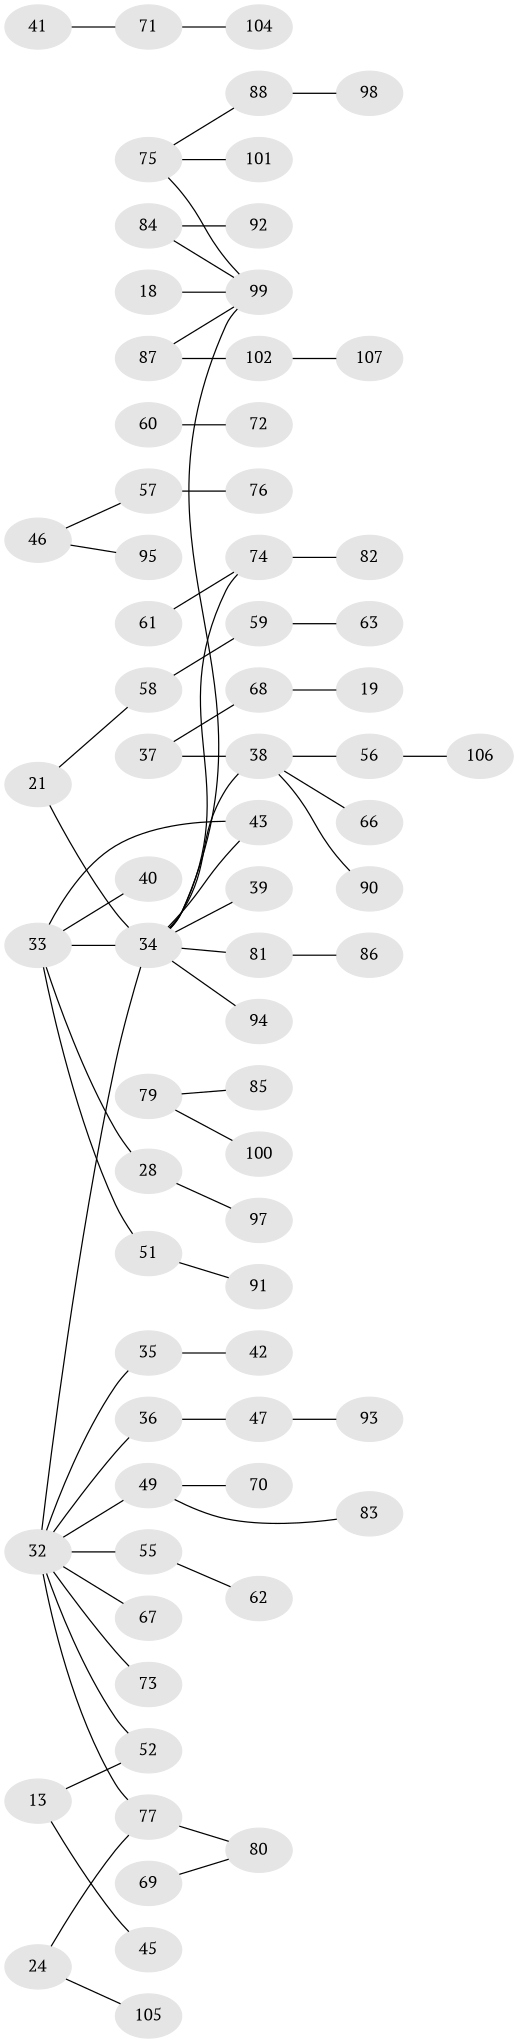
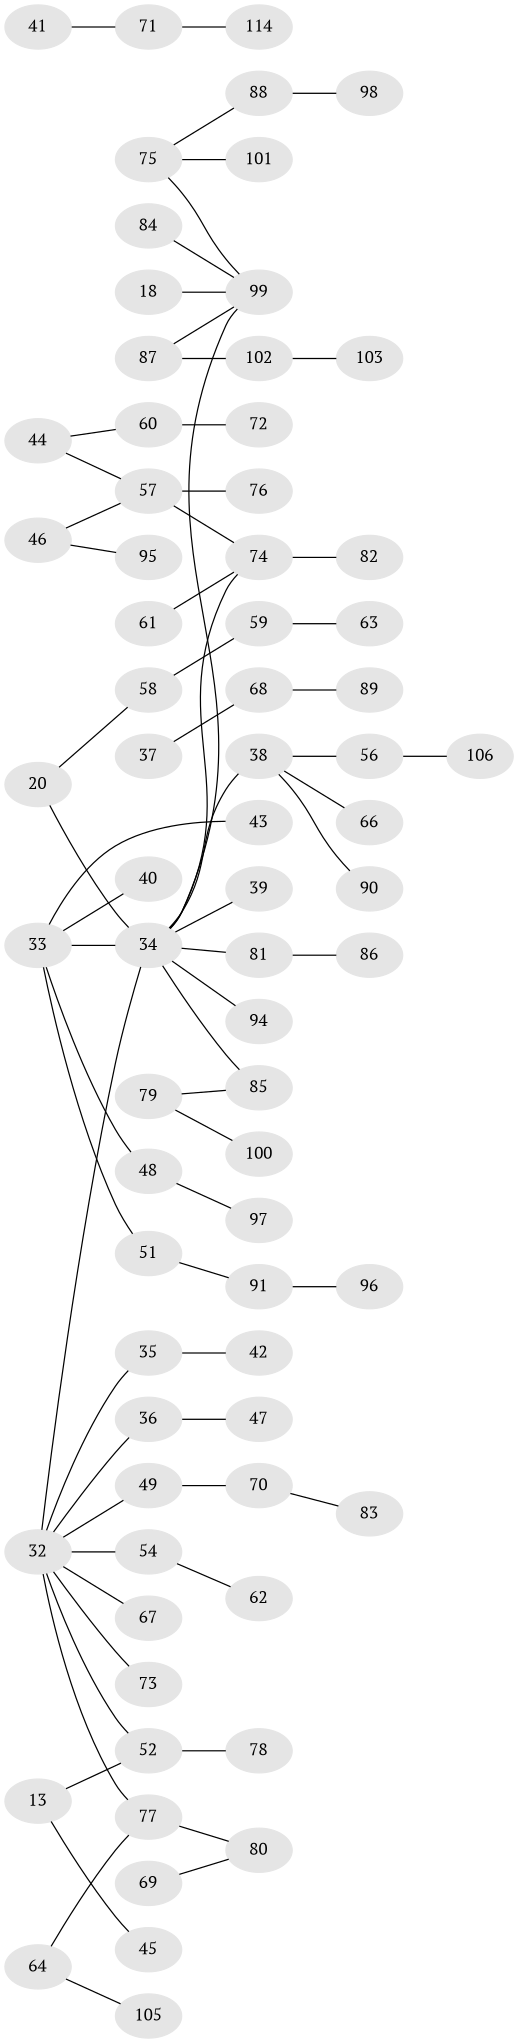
(259, 27) -> (259, 27)
(259, 226) -> none
(370, 359) -> (370, 359)
none -> (38, 441)
none -> (204, 524)
(370, 690) -> (370, 690)
(196, 756) -> none
(38, 785) -> (38, 785)
(204, 884) -> (199, 1019)
(149, 1171) -> (149, 1171)
none -> (370, 1287)
(370, 1419) -> none
(254, 1523) -> (314, 1500)
(149, 1552) -> (149, 1552)
none -> (259, 1751)
(38, 1967) -> (38, 1967)
